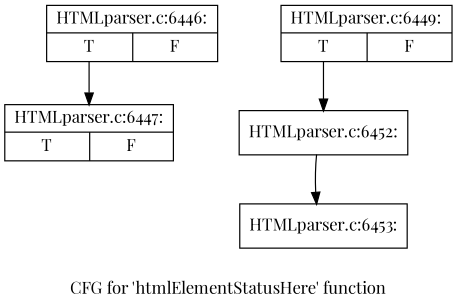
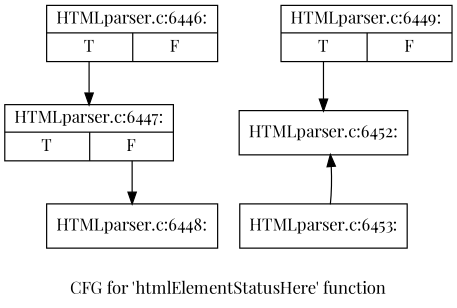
(315, 173) -> (331, 185)
none -> (132, 226)
